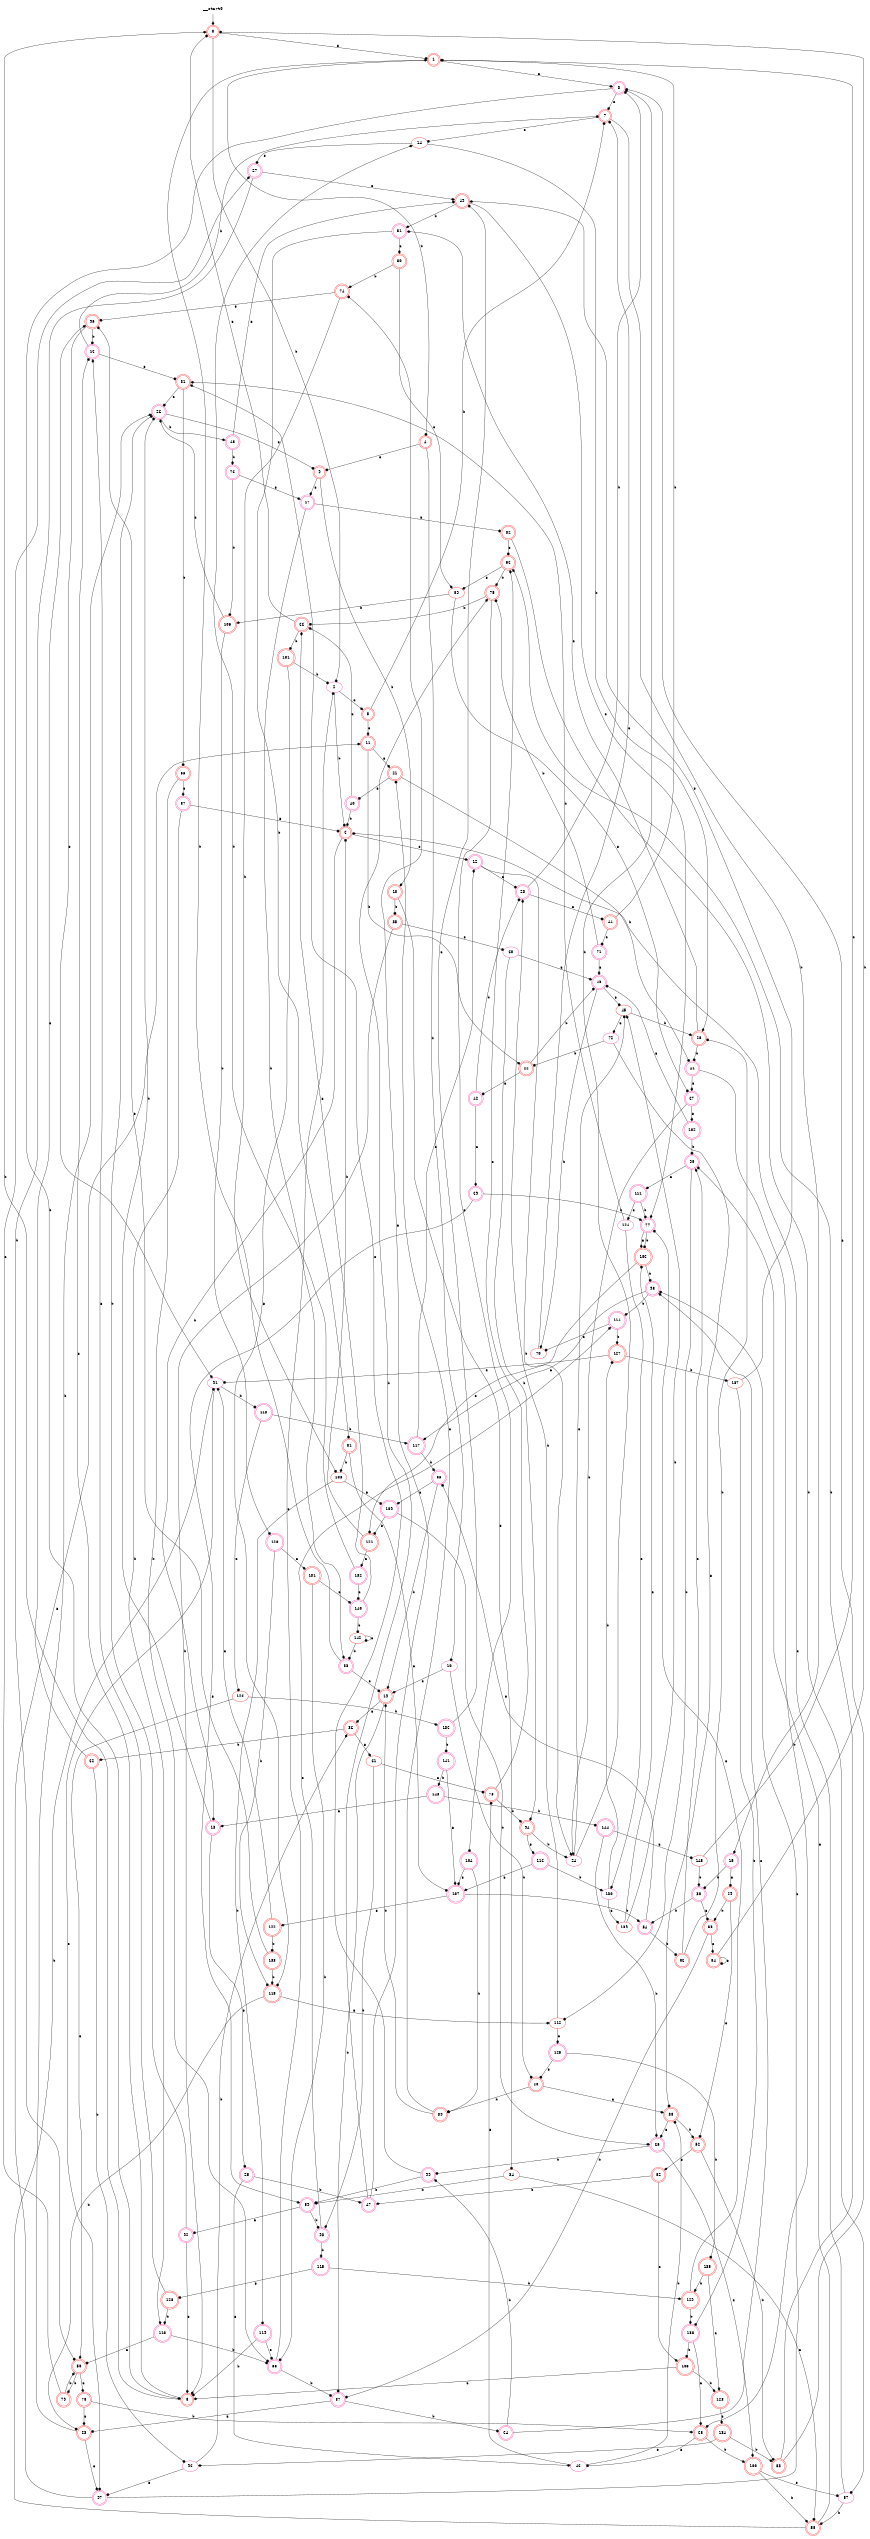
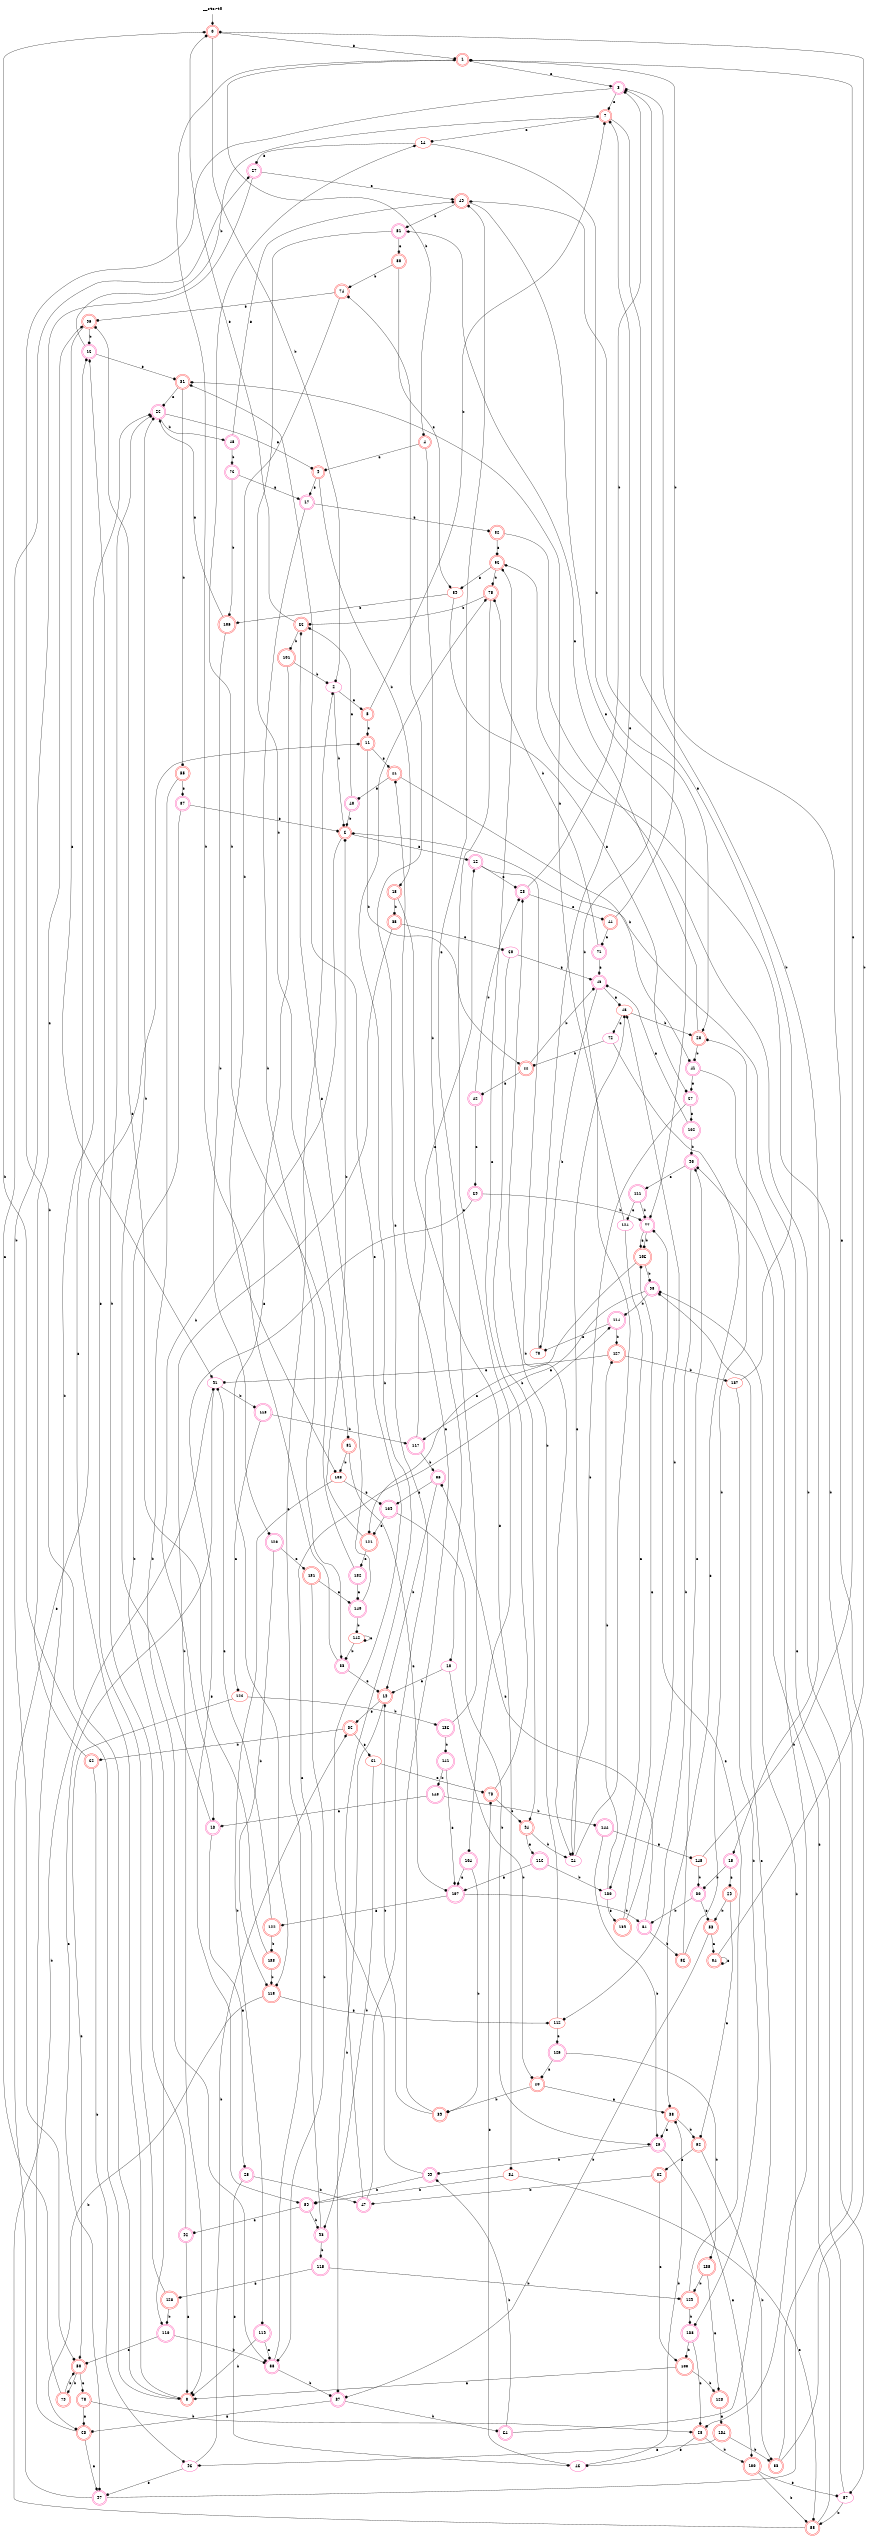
(624, 1927) -> (623, 1927)
(250, 2282) -> (247, 2283)
